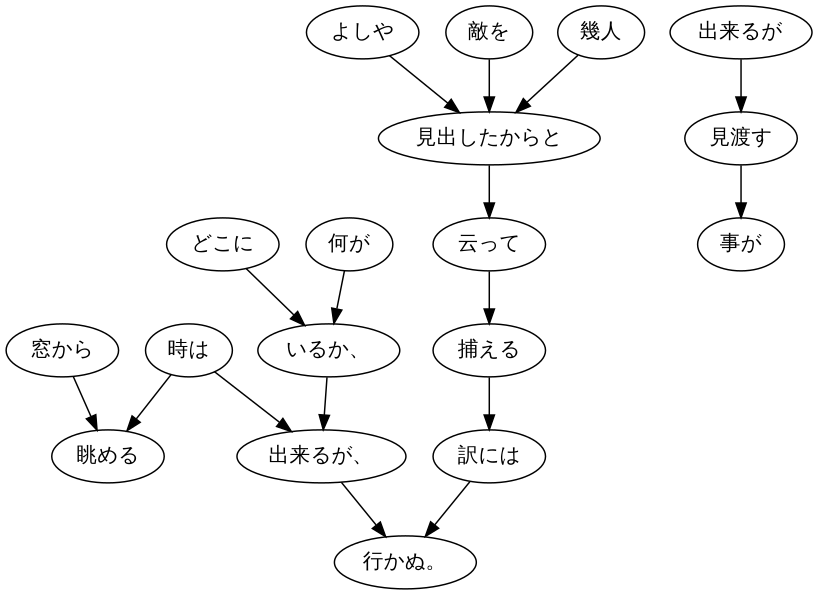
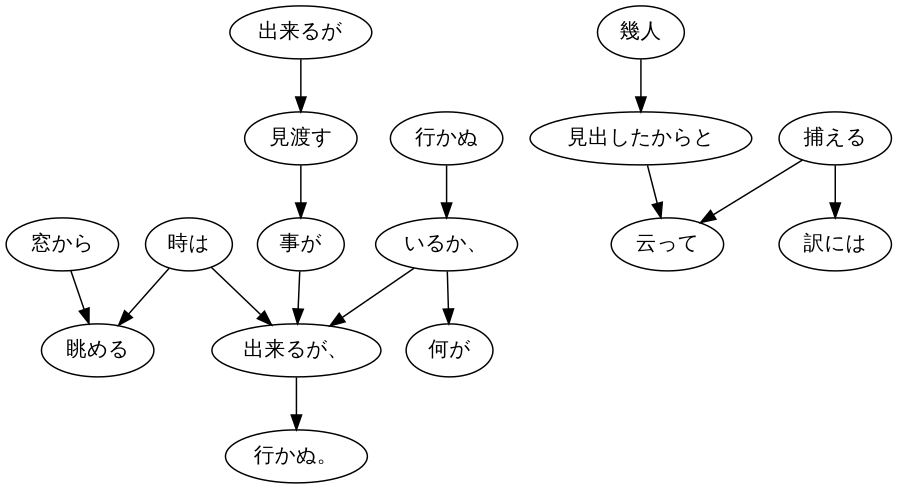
(363, 32) -> none
(489, 32) -> none
(223, 244) -> (447, 138)
none -> (299, 290)
(341, 290) -> (448, 290)
(489, 290) -> (758, 187)
(452, 503) -> none
